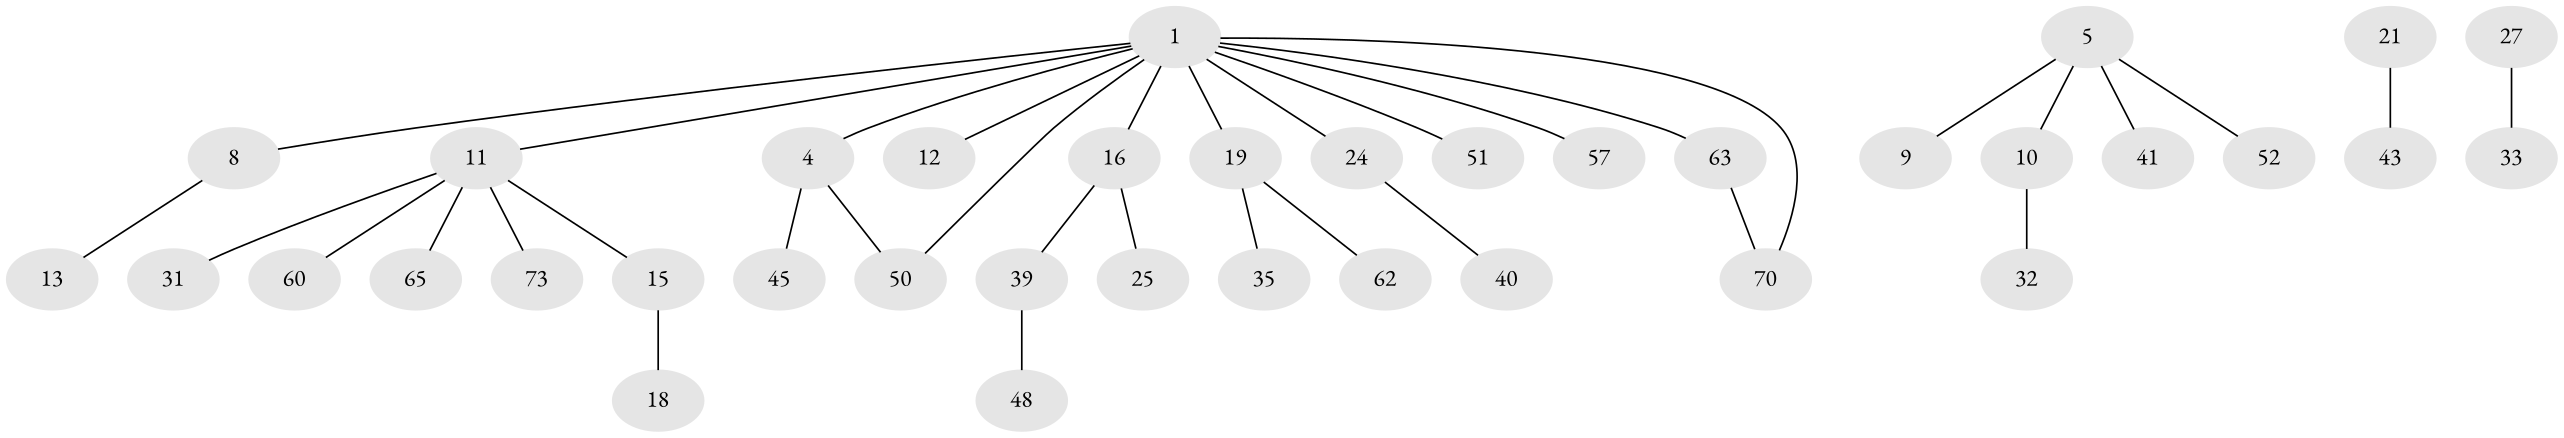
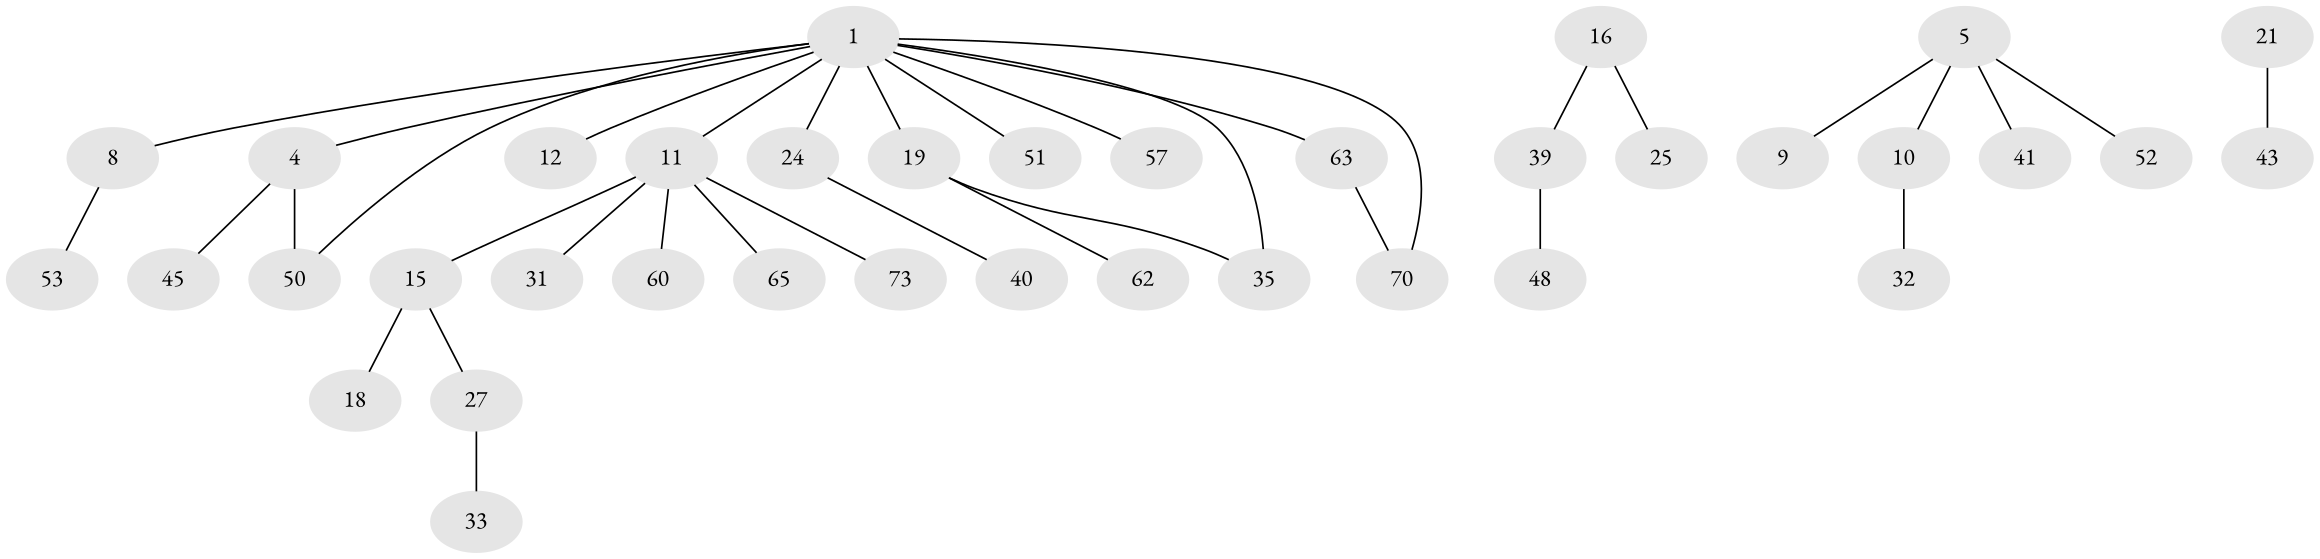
(1145, 98) -> (1211, 124)
(52, 279) -> (52, 279)
none -> (446, 340)
